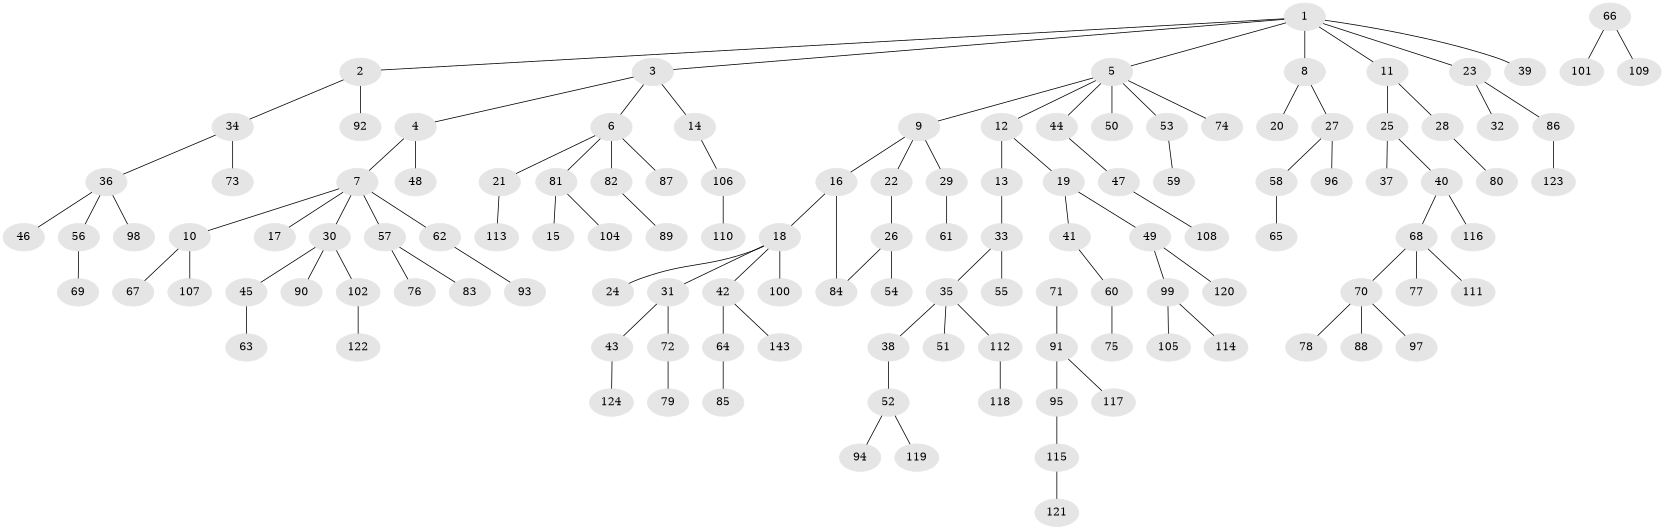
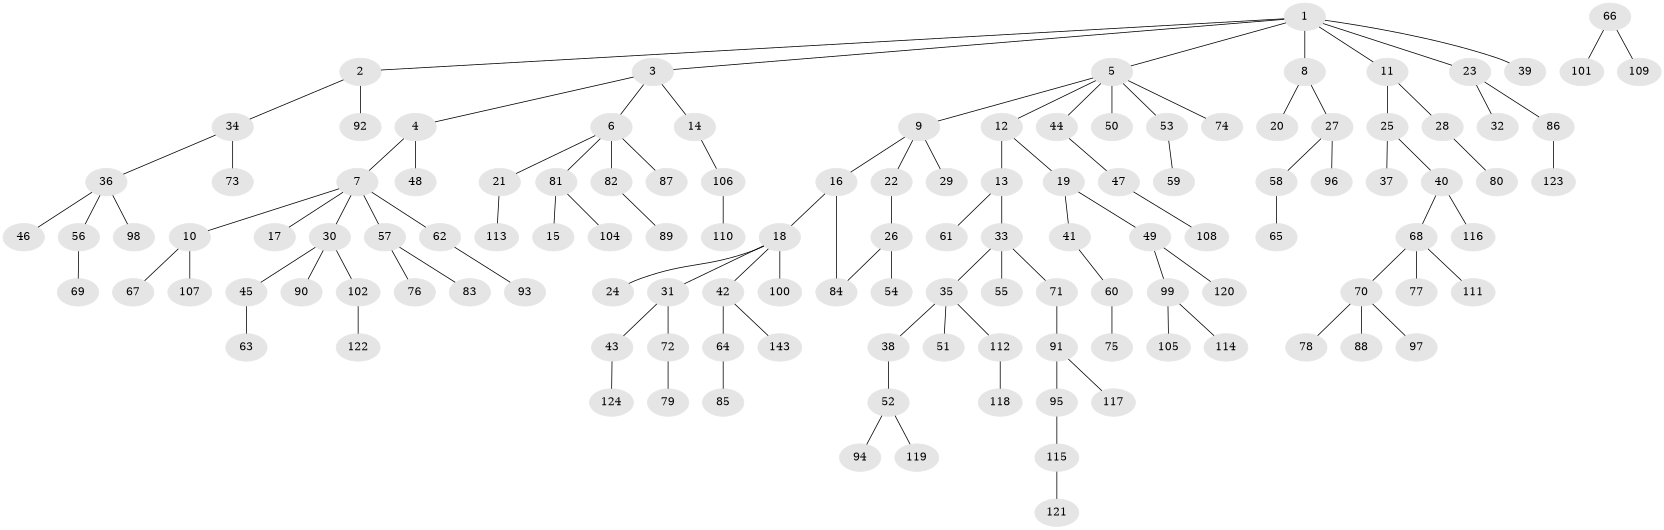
(947, 210) -> (974, 210)
none -> (1029, 265)
